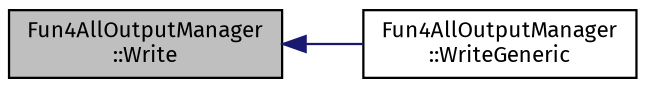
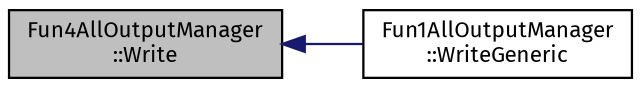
(500, 44) -> (498, 44)
